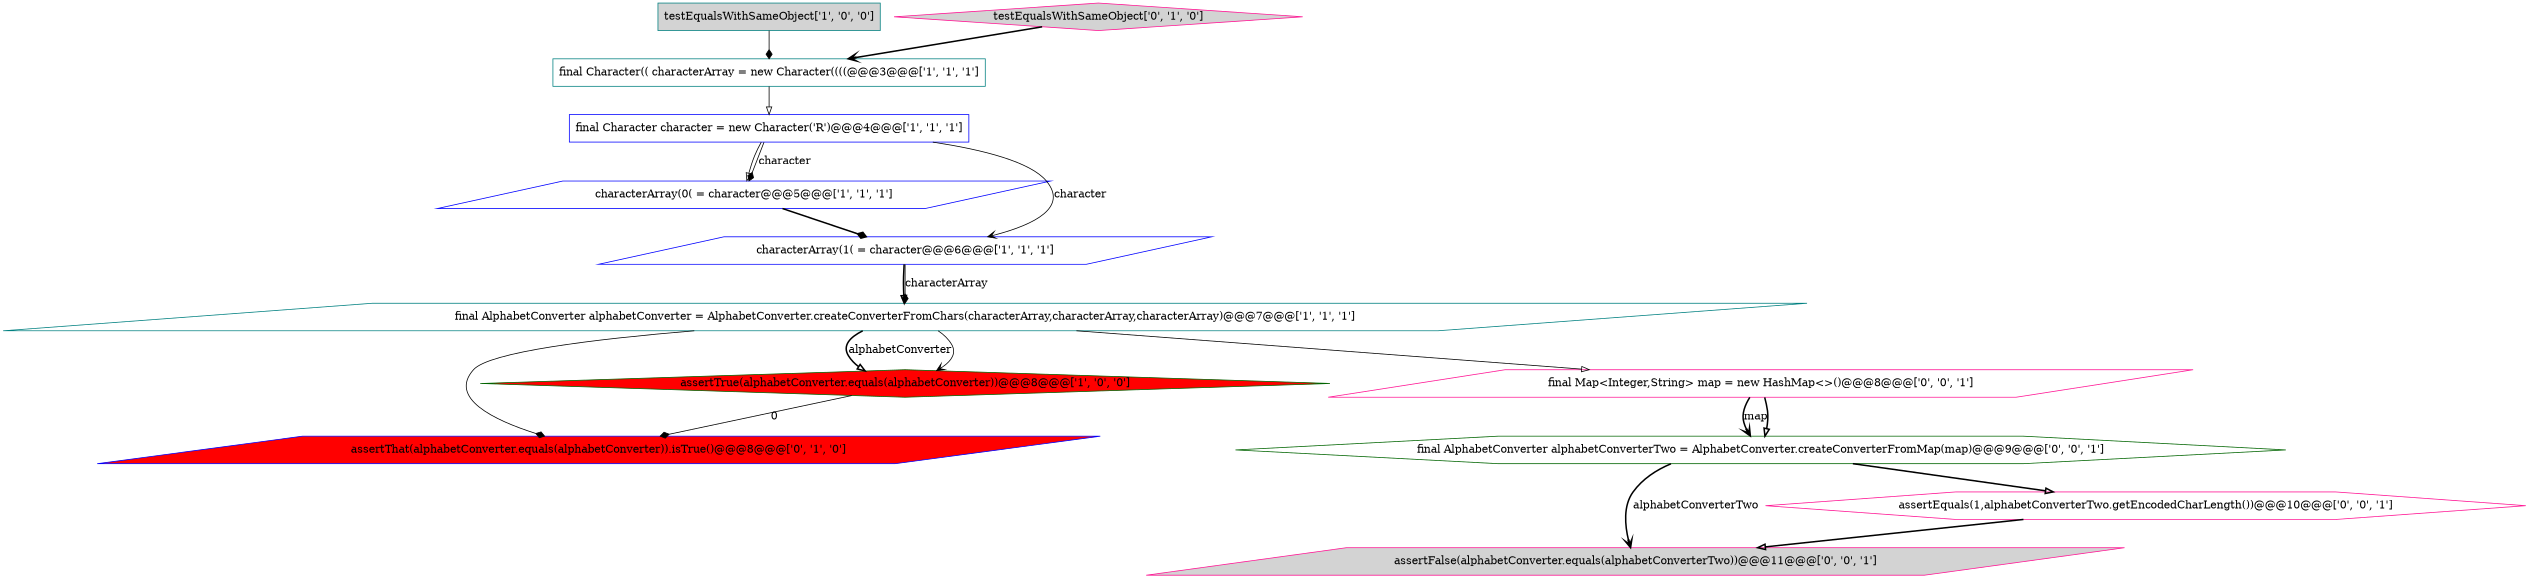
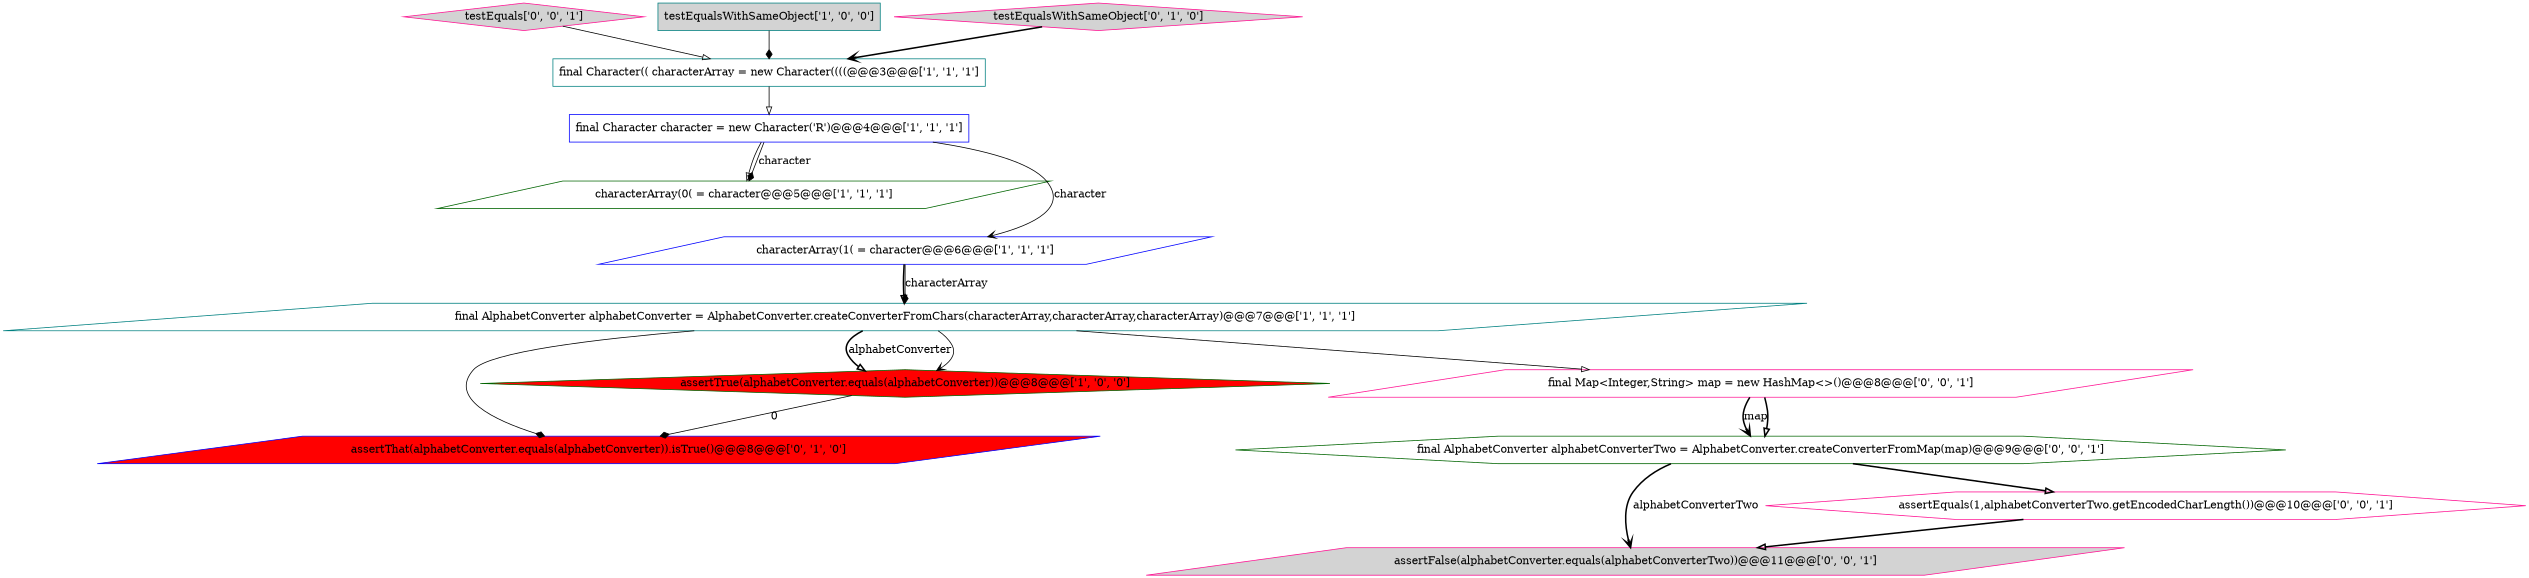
none -> (524, 17)
(744, 195) -> (744, 195)
(820, 221) -> none
